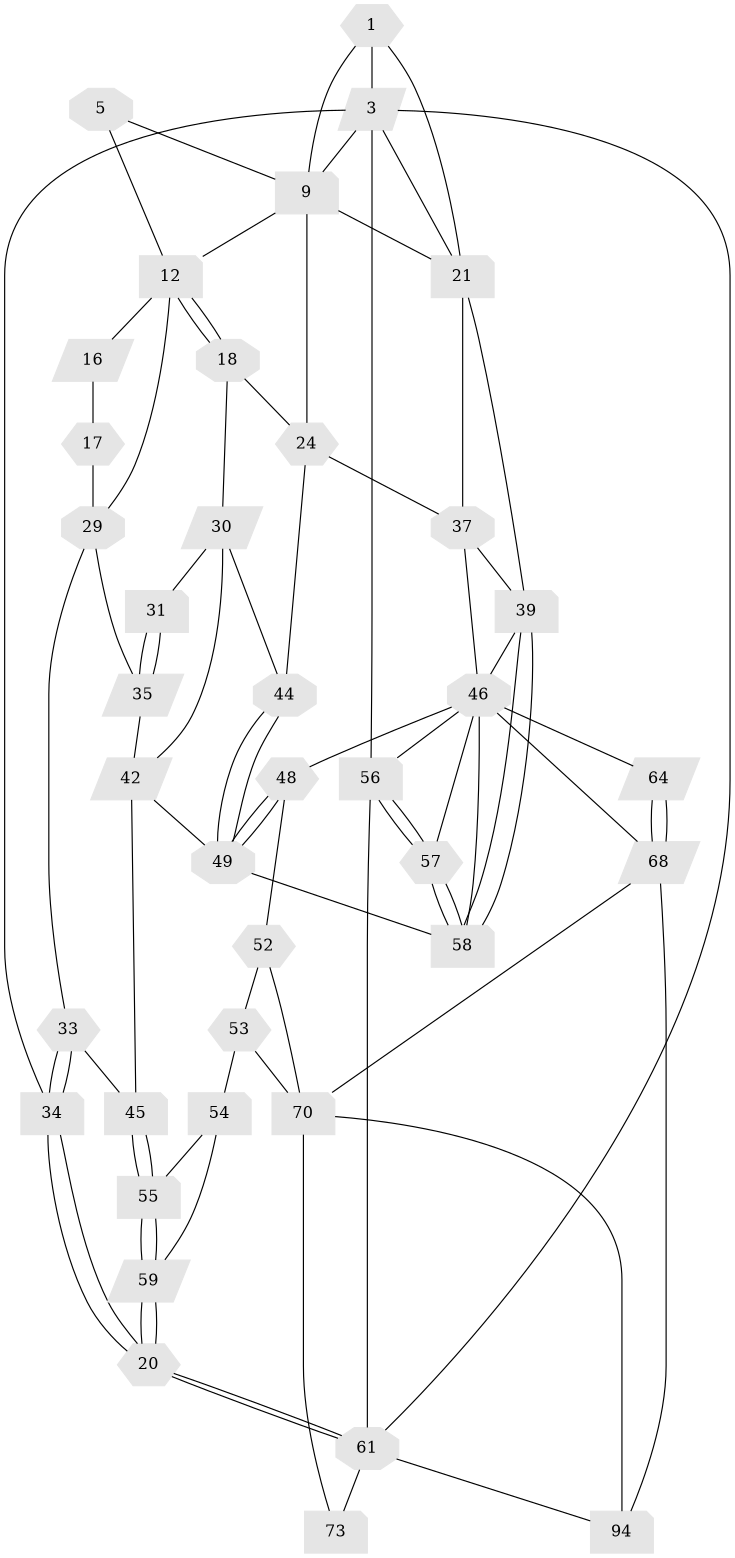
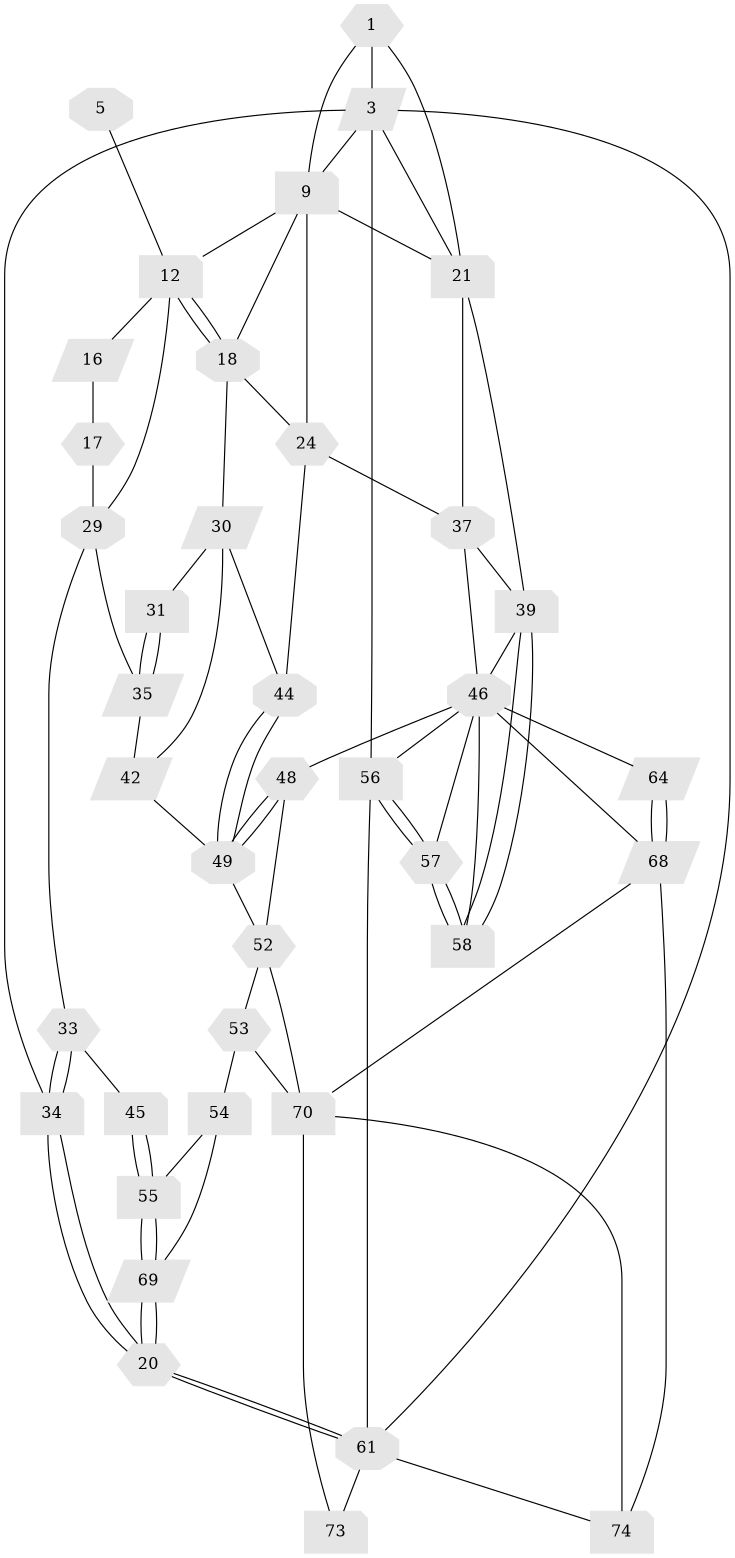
(202, 150) -> (267, 277)
(341, 904) -> (244, 905)
(134, 946) -> none
(149, 1281) -> (149, 1281)
(622, 1532) -> (622, 1532)
